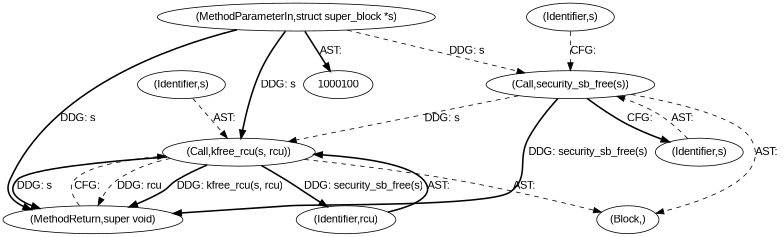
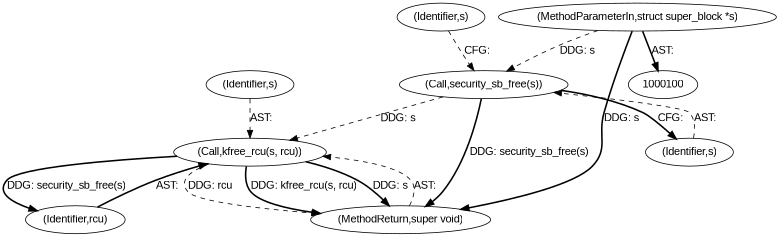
(258, 78) -> none
(89, 186) -> (427, 186)
(628, 220) -> none
